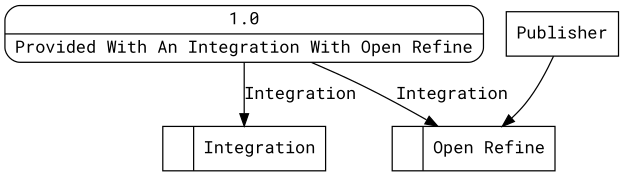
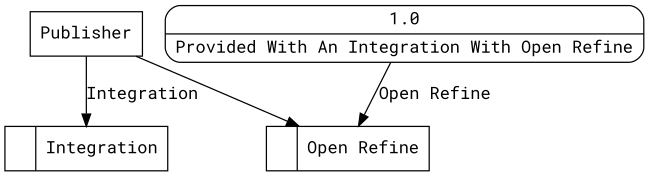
(244, 88) -> (86, 85)
(452, 94) -> (435, 94)
